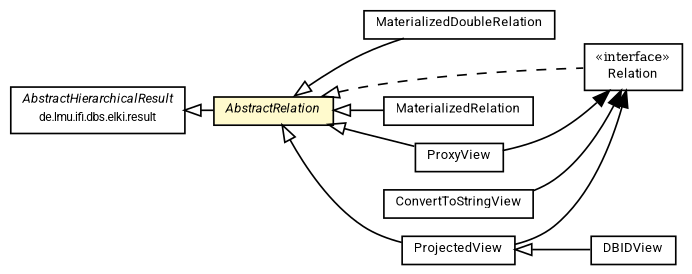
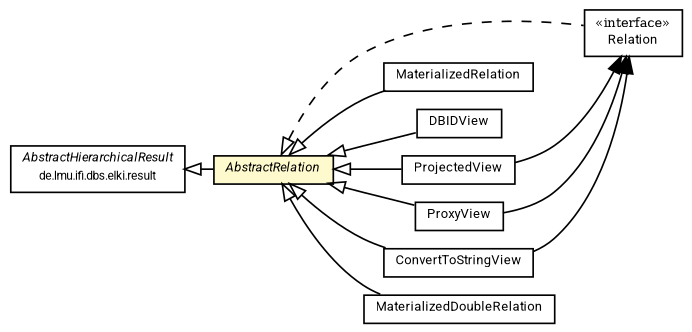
none -> (341, 226)
(561, 250) -> (380, 142)
